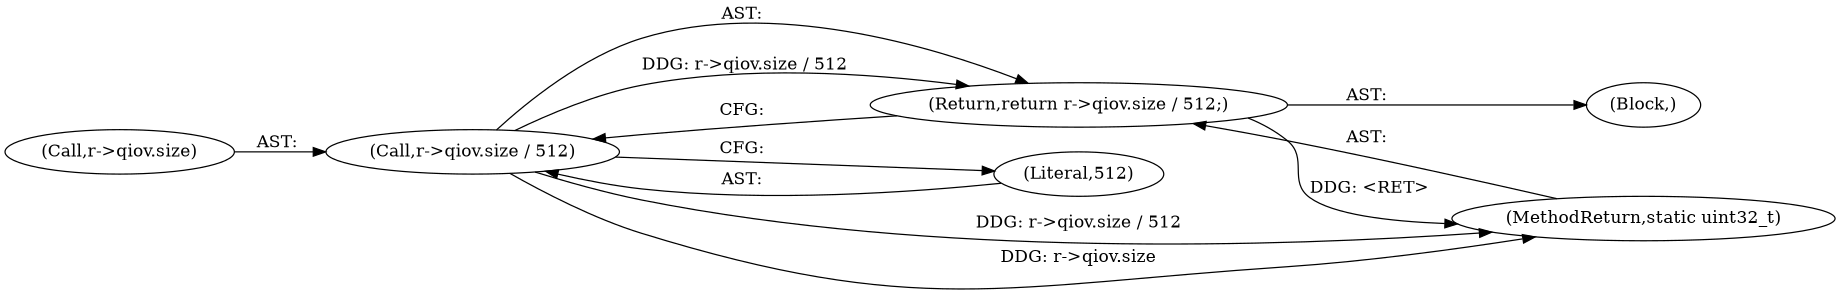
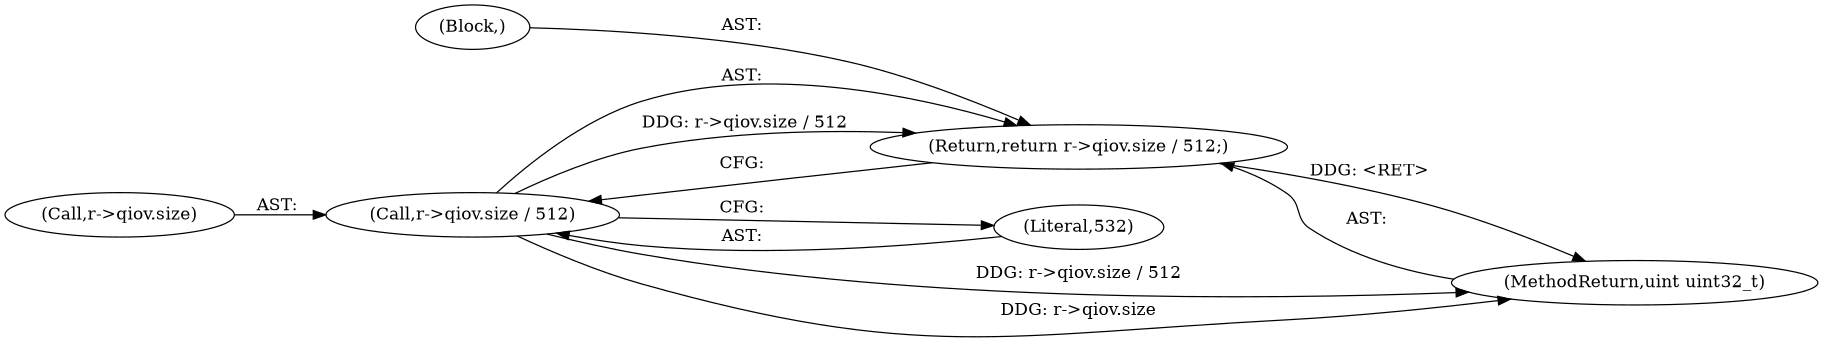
(1431, 105) -> (779, 49)
(1079, 174) -> (1079, 227)
(1644, 219) -> (1635, 283)
